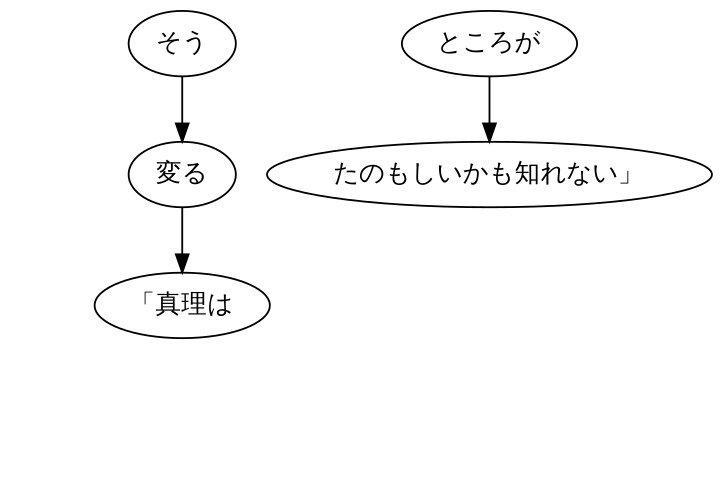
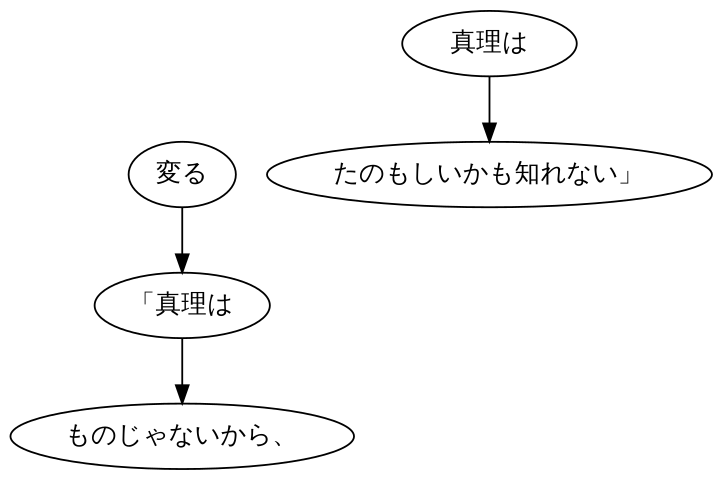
(182, 44) -> none
(489, 44) -> (489, 44)
none -> (182, 436)
